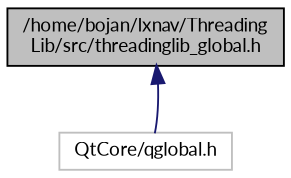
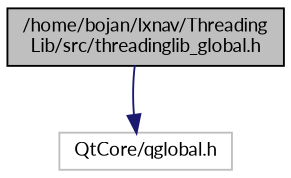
(158, 109) -> (133, 90)
